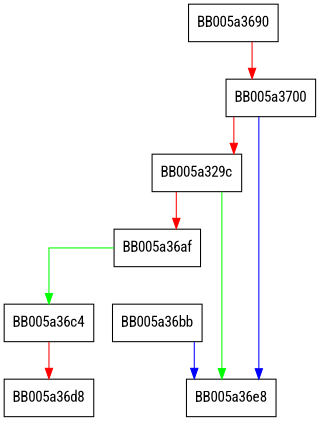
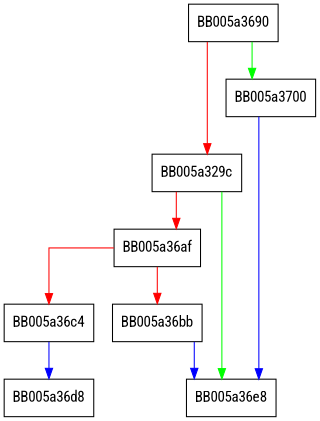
(252, 55) -> (252, 55)
(234, 130) -> (207, 93)
(59, 248) -> (59, 248)
none -> (157, 280)
(49, 355) -> (49, 355)
